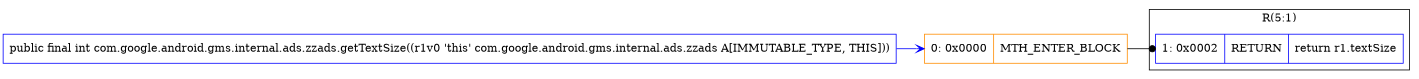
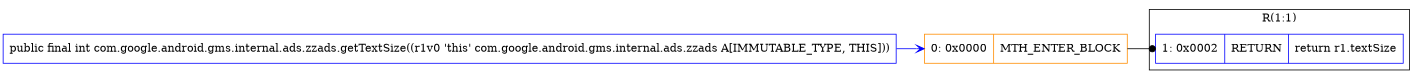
(1279, 18) -> (1279, 18)
